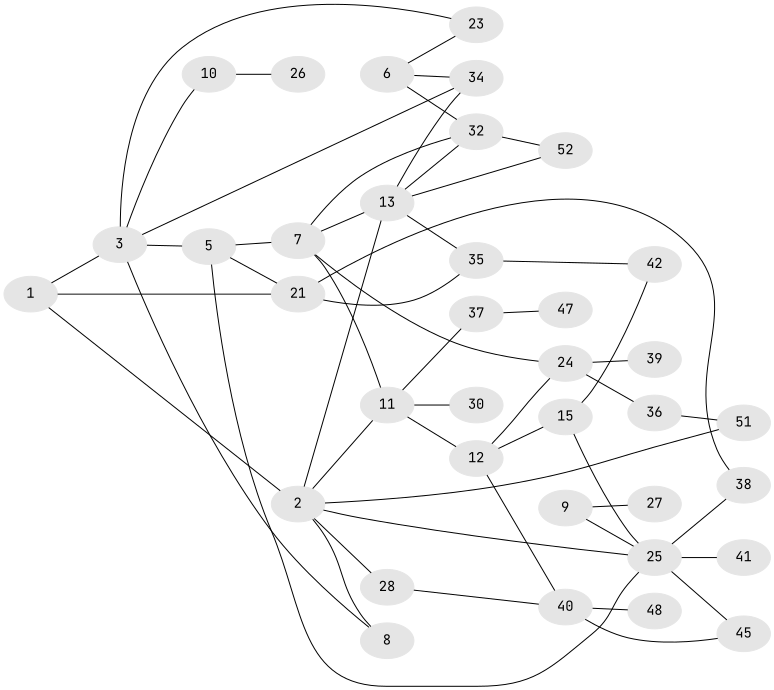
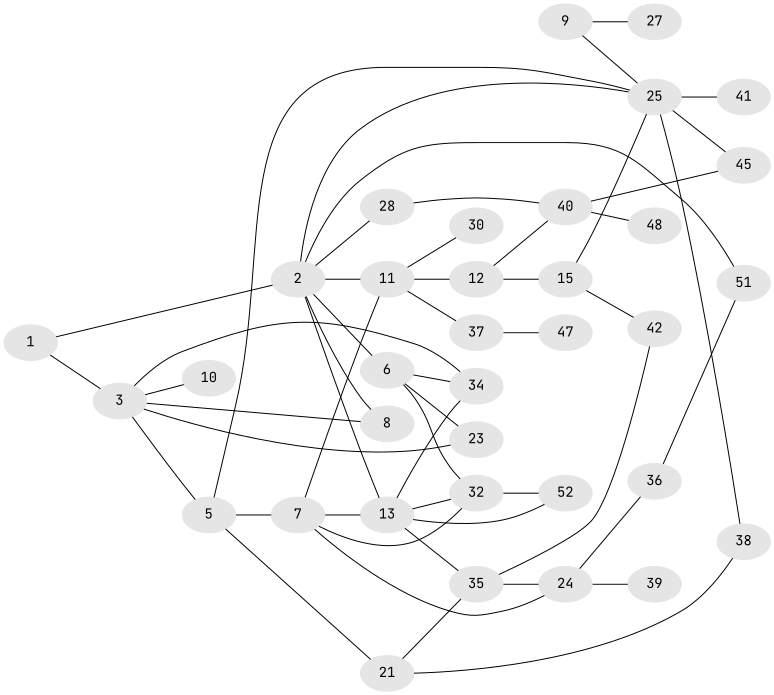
(298, 74) -> none
(164, 294) -> none
none -> (337, 319)
(521, 411) -> (521, 584)
